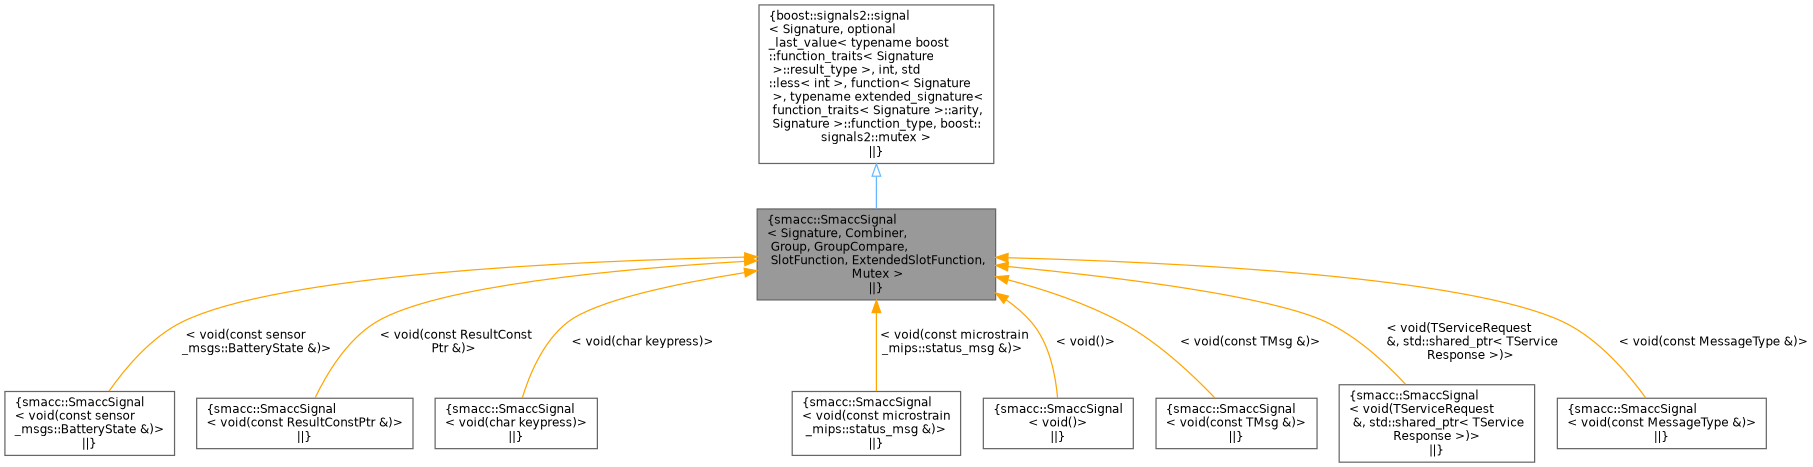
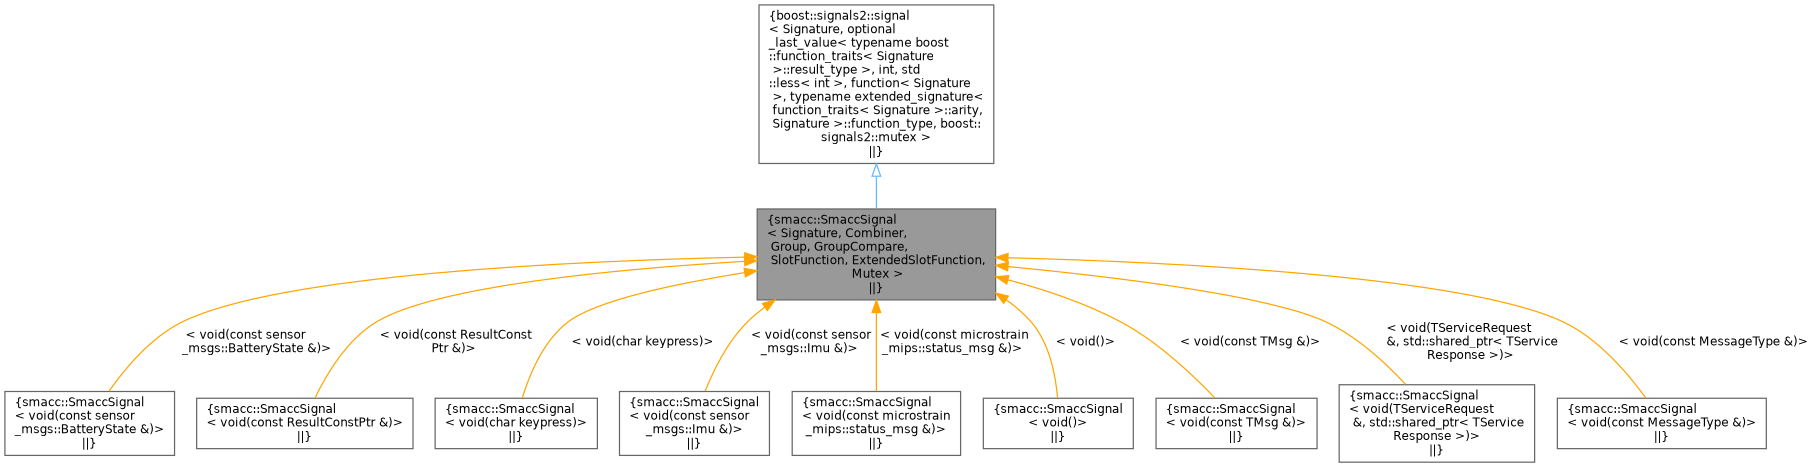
none -> (694, 423)
